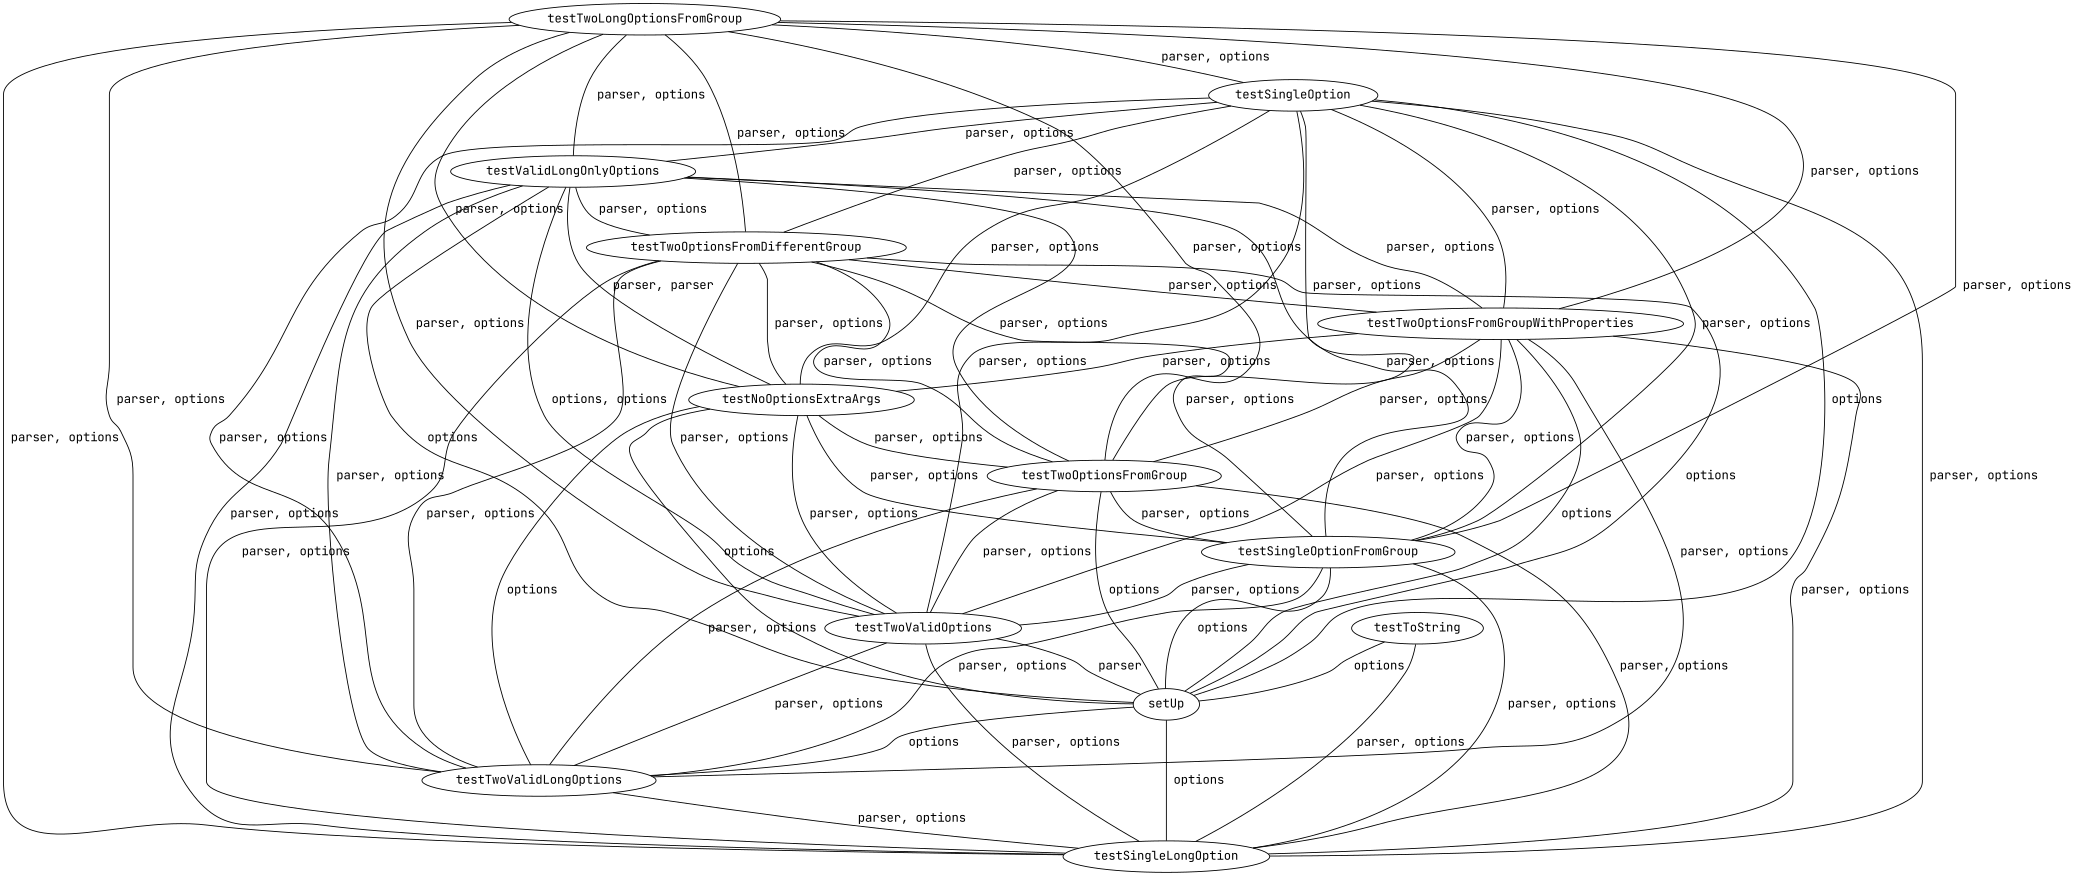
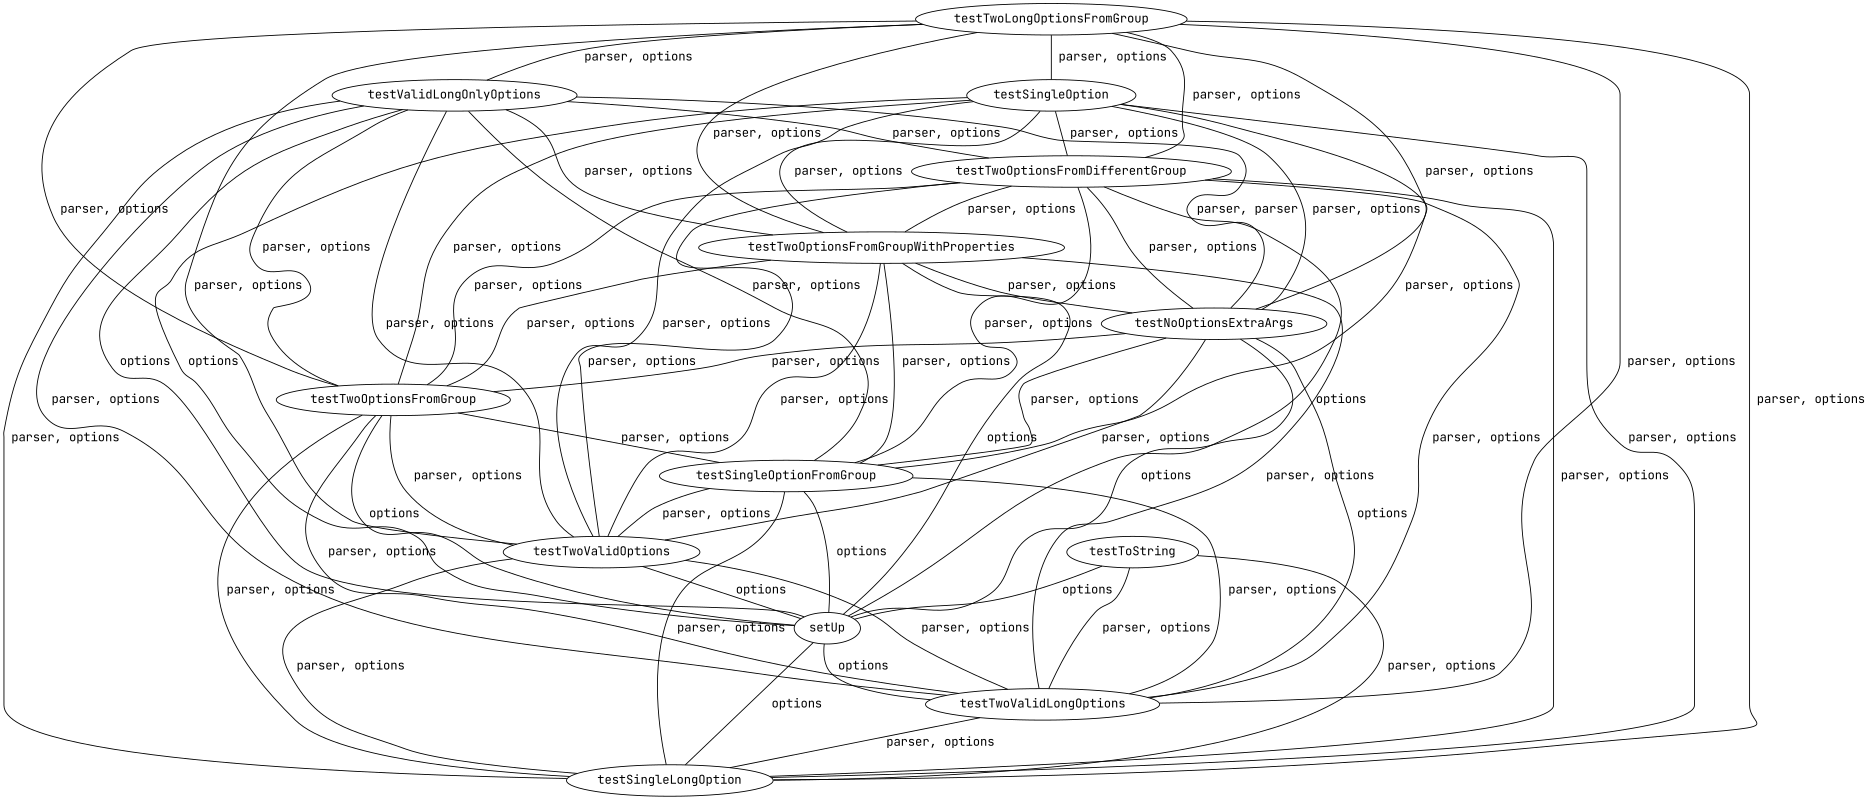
(1766, 54) -> none
(941, 129) -> none
(424, 172) -> (1086, 624)
(606, 400) -> (437, 324)
(1116, 666) -> (758, 590)
(1793, 719) -> none
